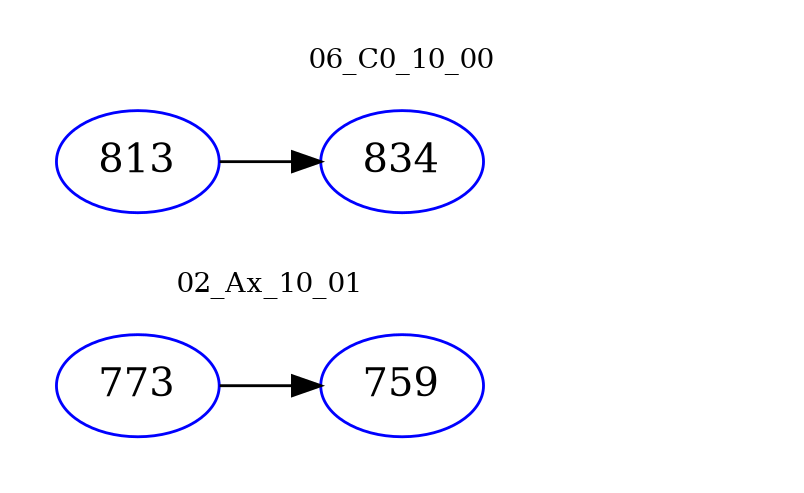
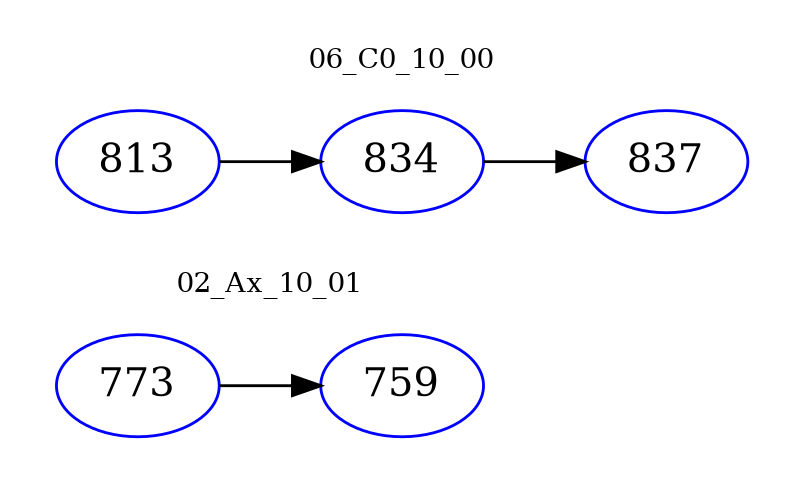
none -> (666, 162)
